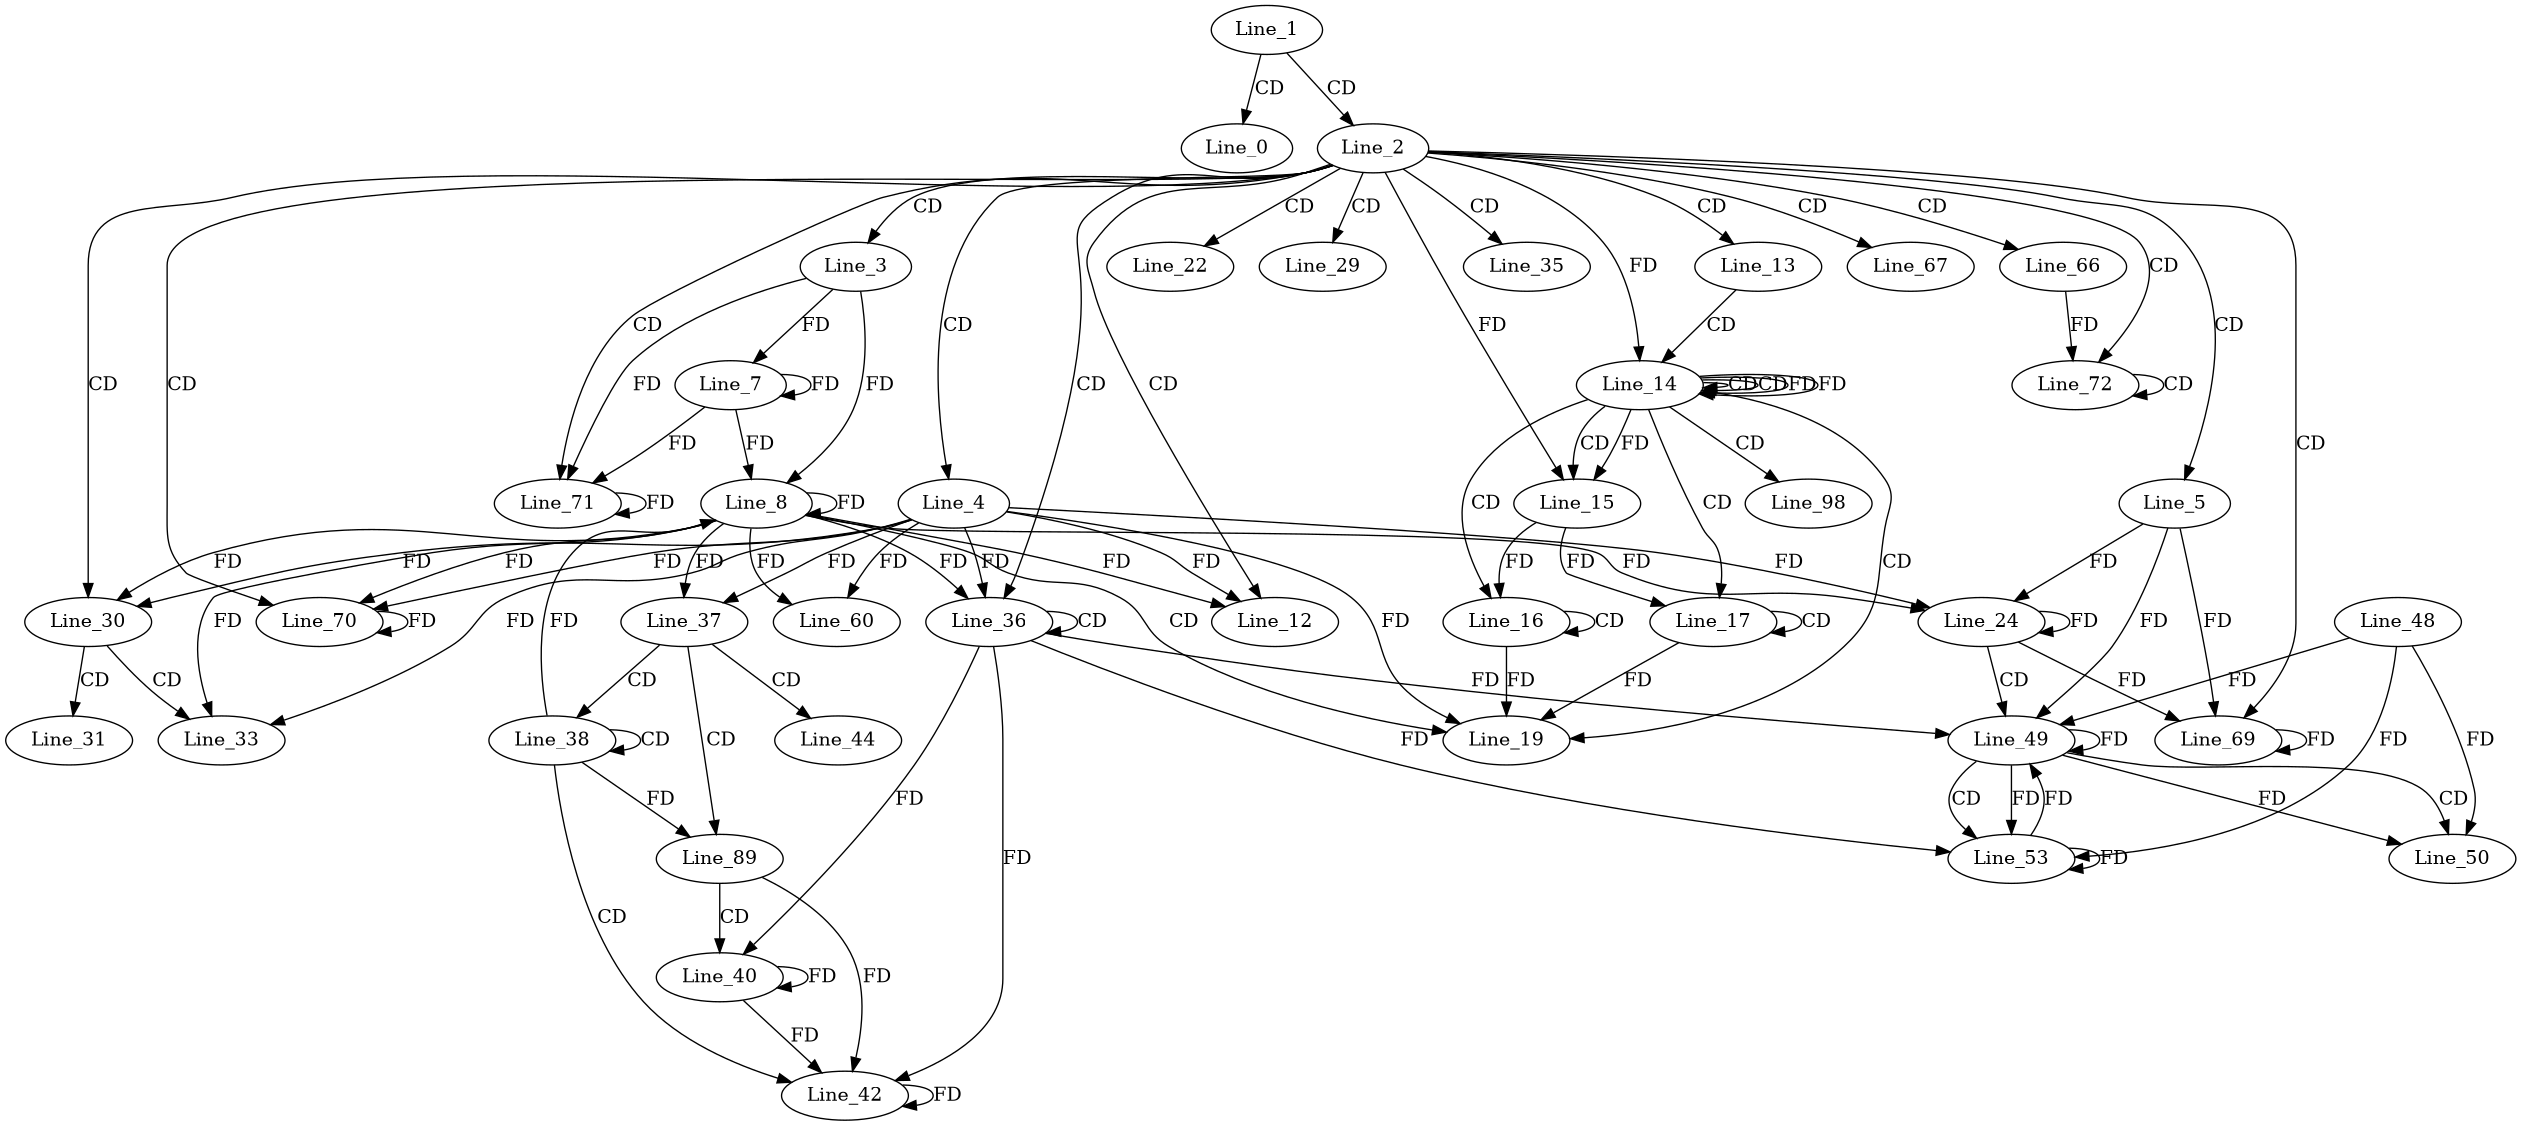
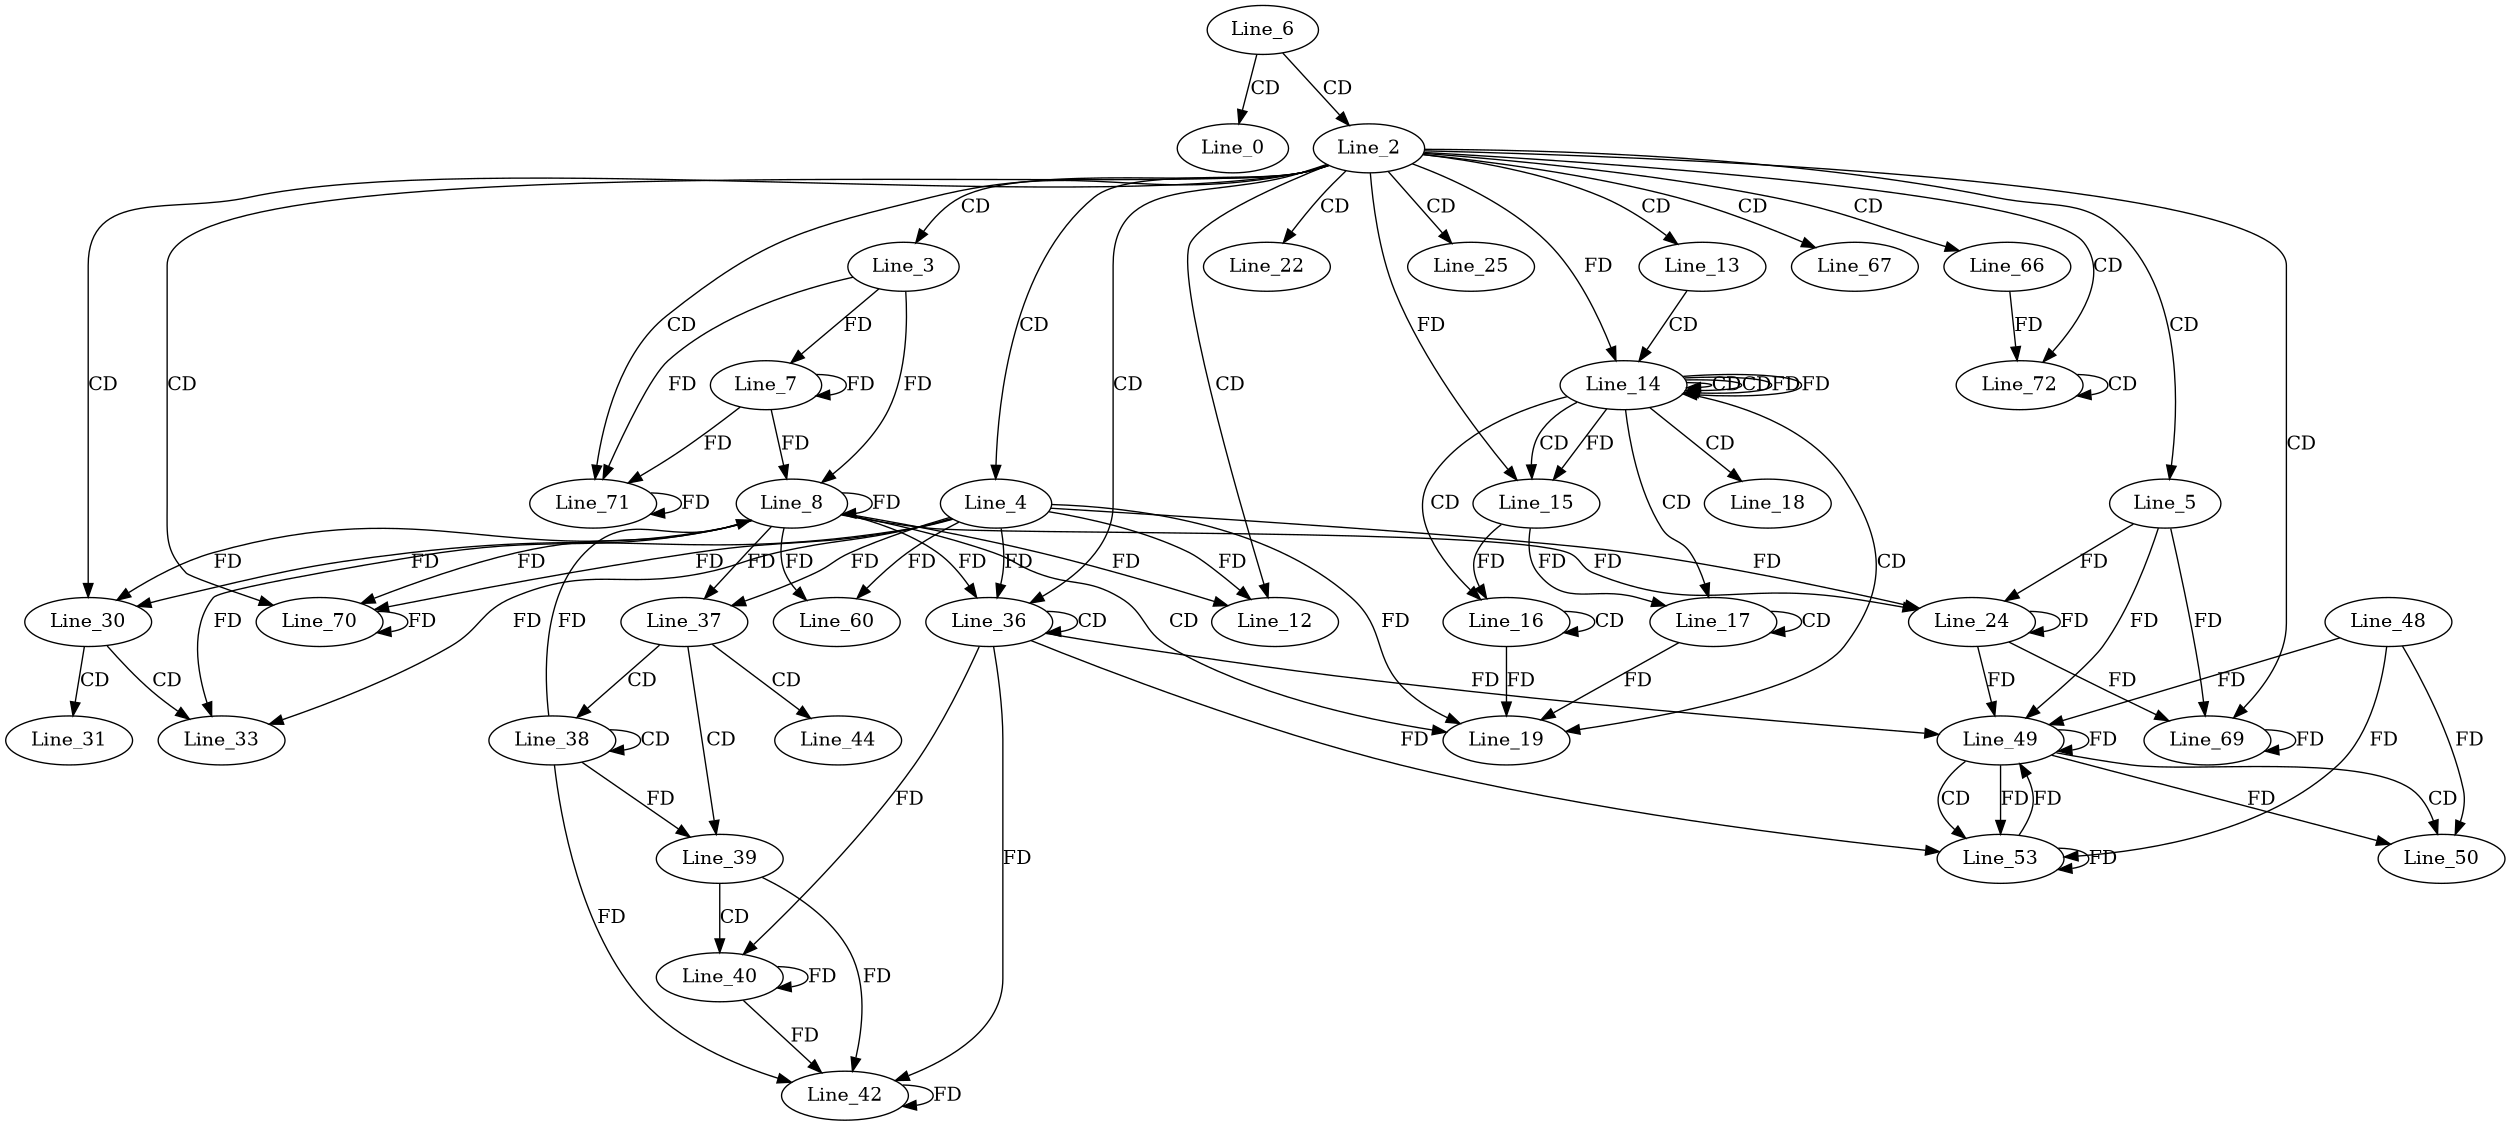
(1267, 30) -> (1263, 30)
(1323, 267) -> none
(1527, 267) -> (1471, 267)
(1809, 504) -> (1768, 504)
(2014, 681) -> (2002, 681)
(720, 859) -> (720, 859)
(612, 918) -> (612, 918)
